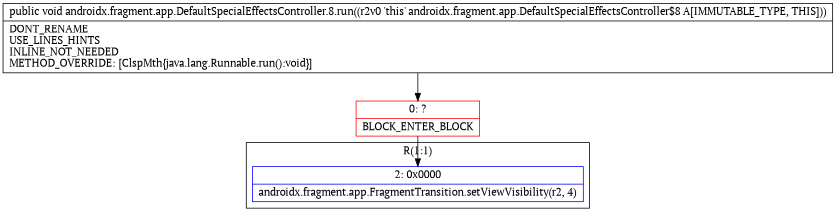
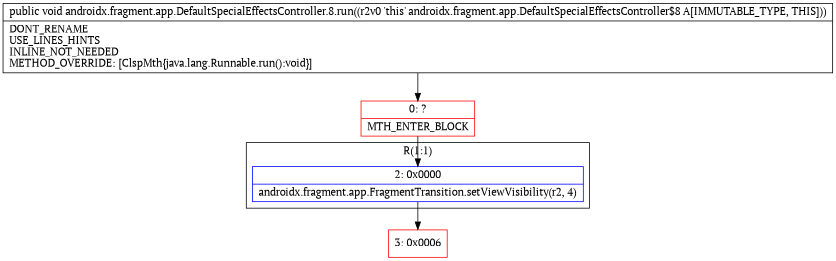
(418, 127) -> (418, 127)
none -> (418, 244)
